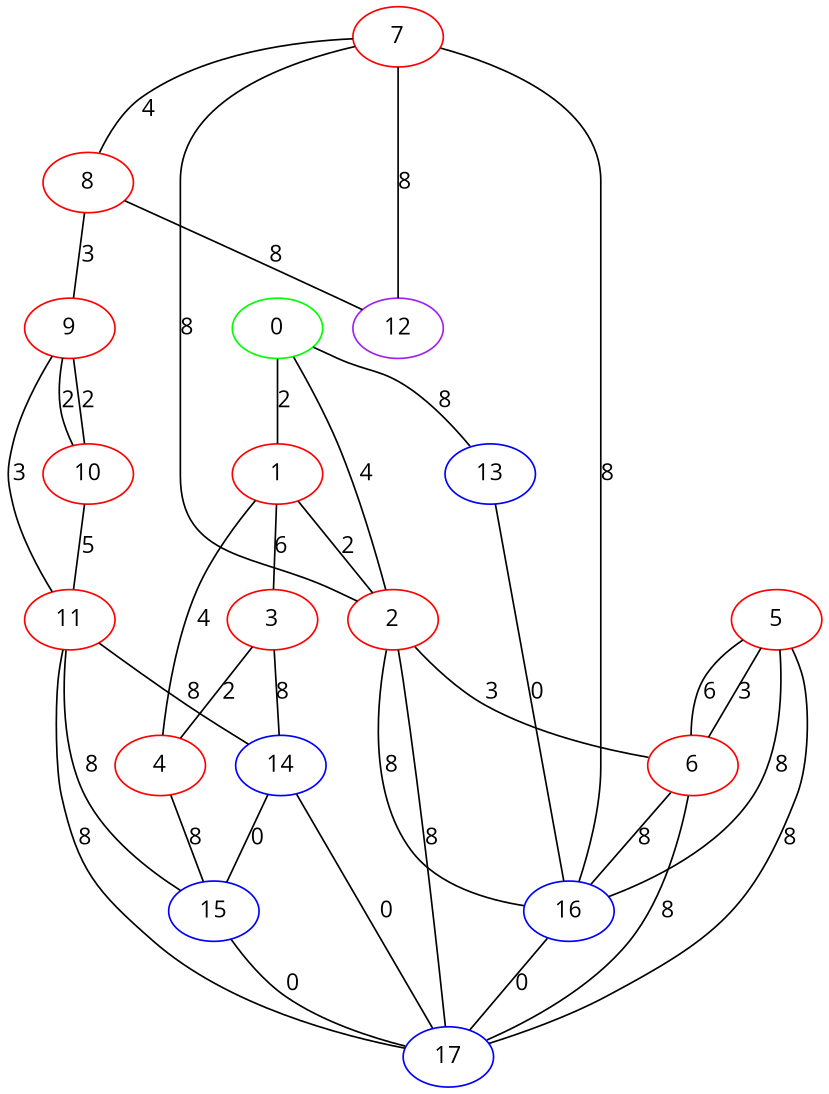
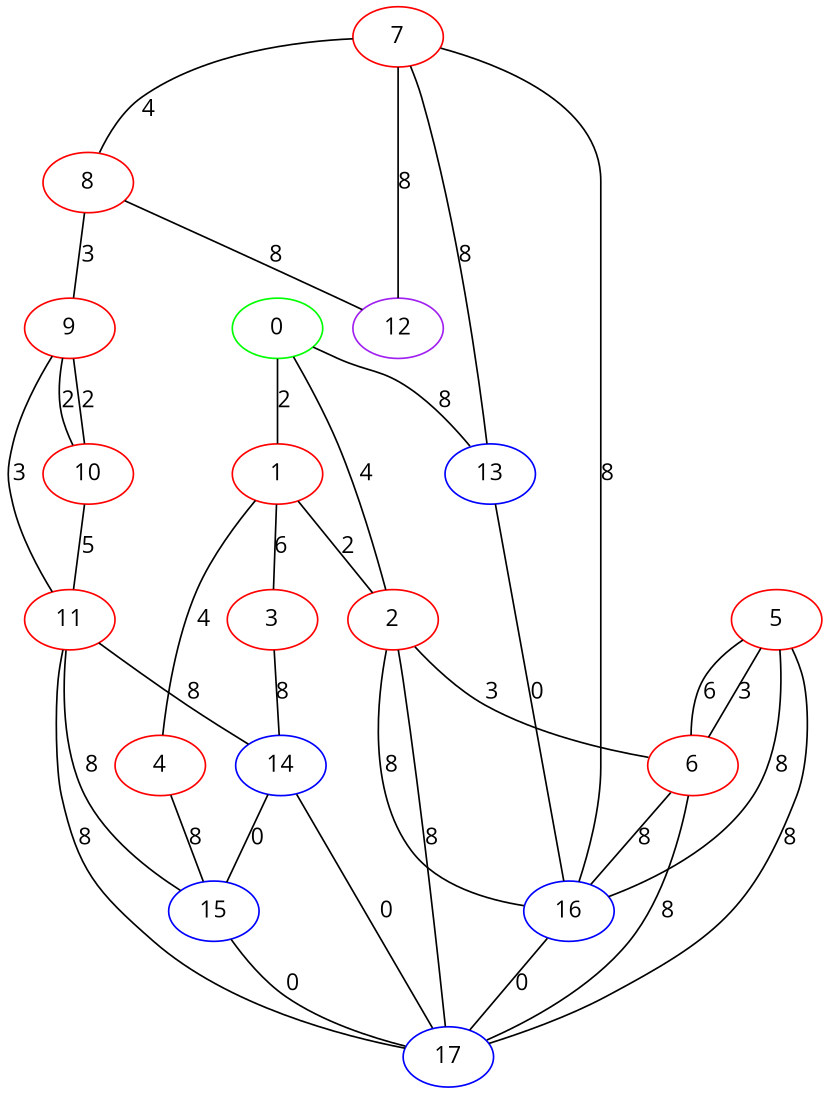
(180, 327) -> (458, 253)
(216, 692) -> none
